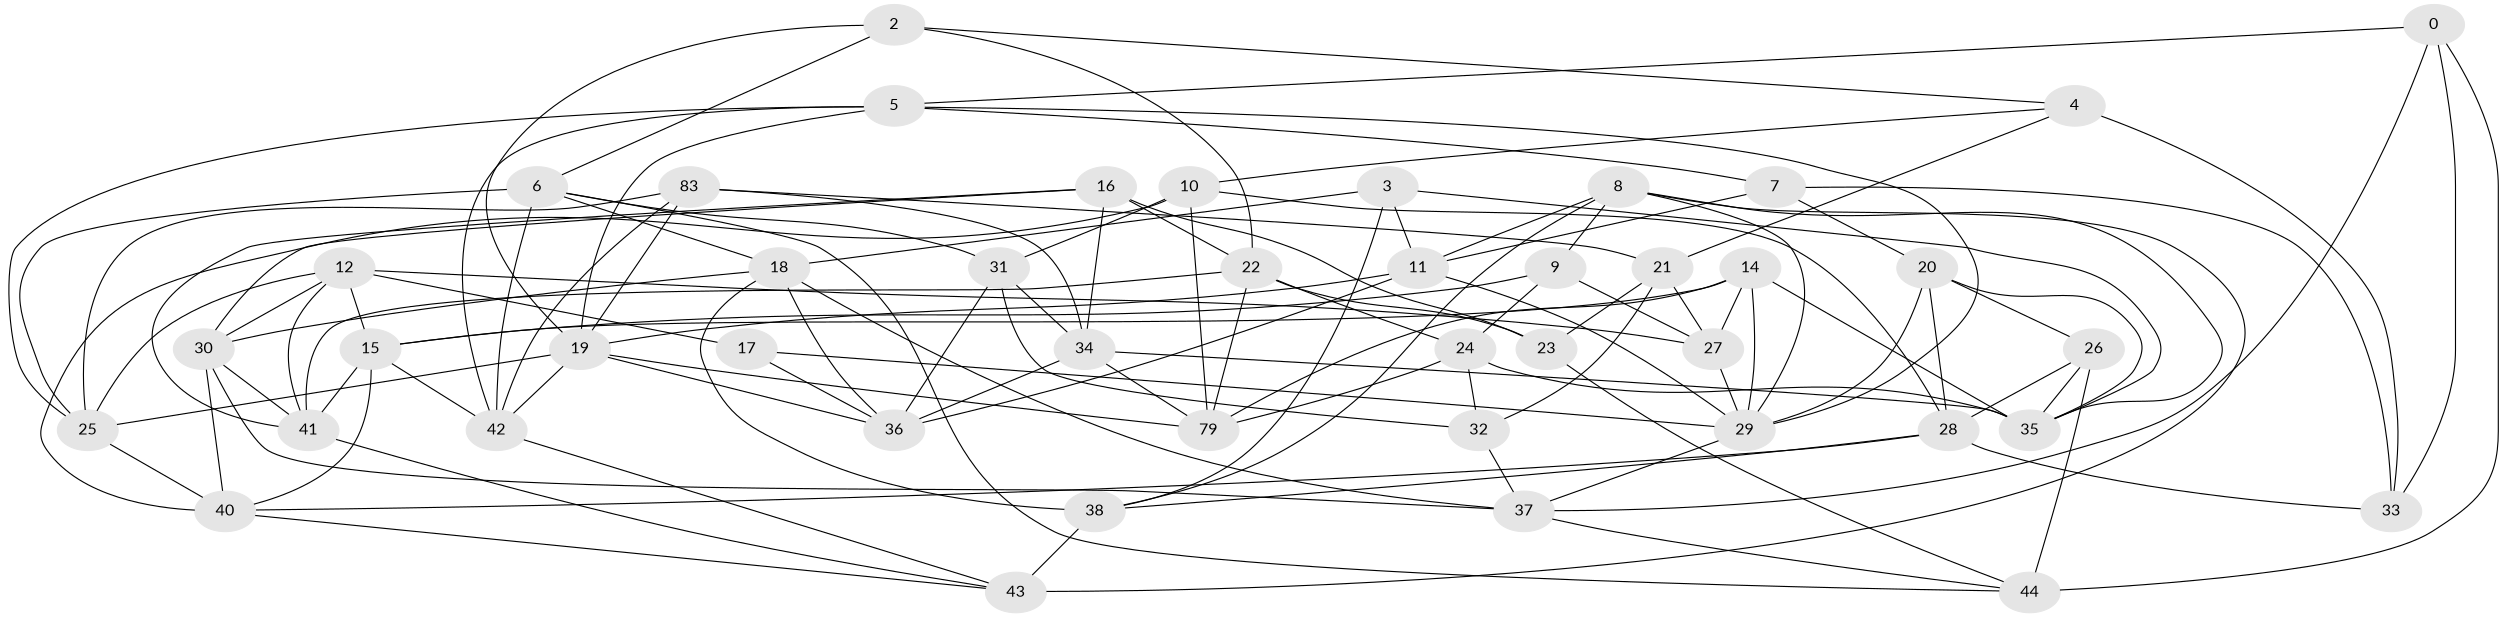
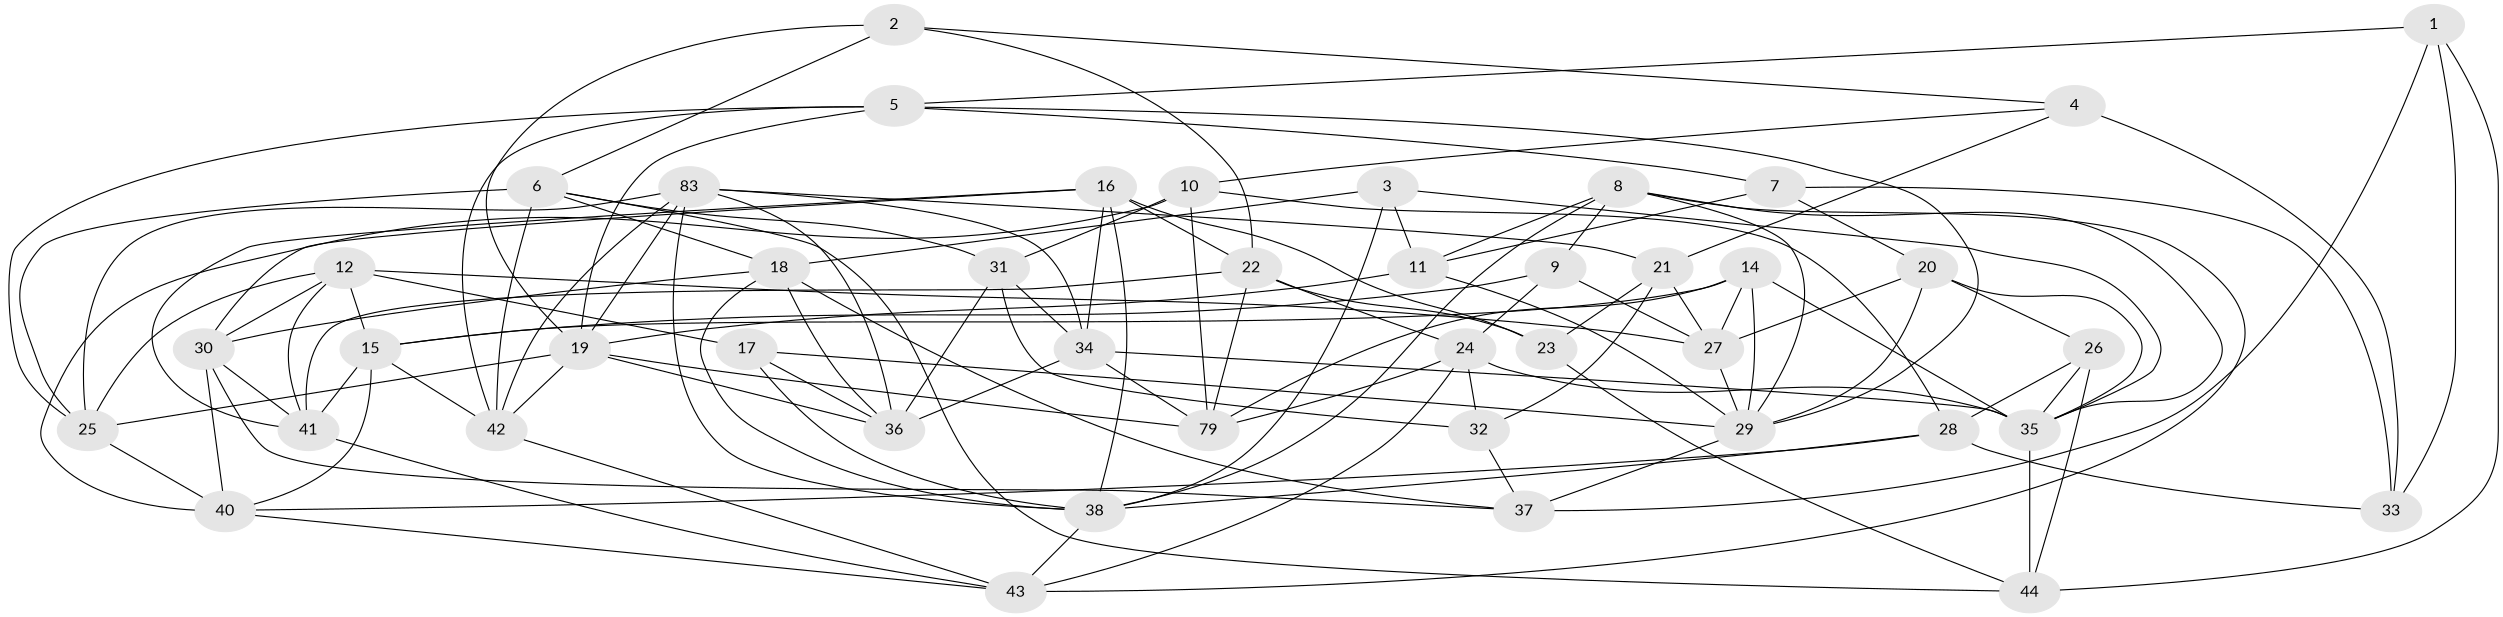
(2434, 25) -> (2434, 25)
none -> (1127, 343)
(1939, 355) -> (1828, 306)
(1148, 362) -> (839, 272)
none -> (766, 469)
none -> (897, 470)
none -> (1268, 510)
(1775, 558) -> (2030, 511)
